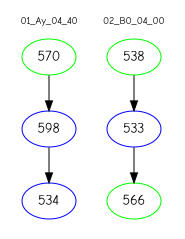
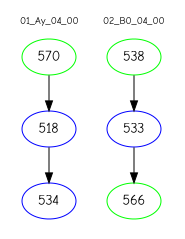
(50, 22) -> (50, 22)
(49, 129) -> (49, 129)
